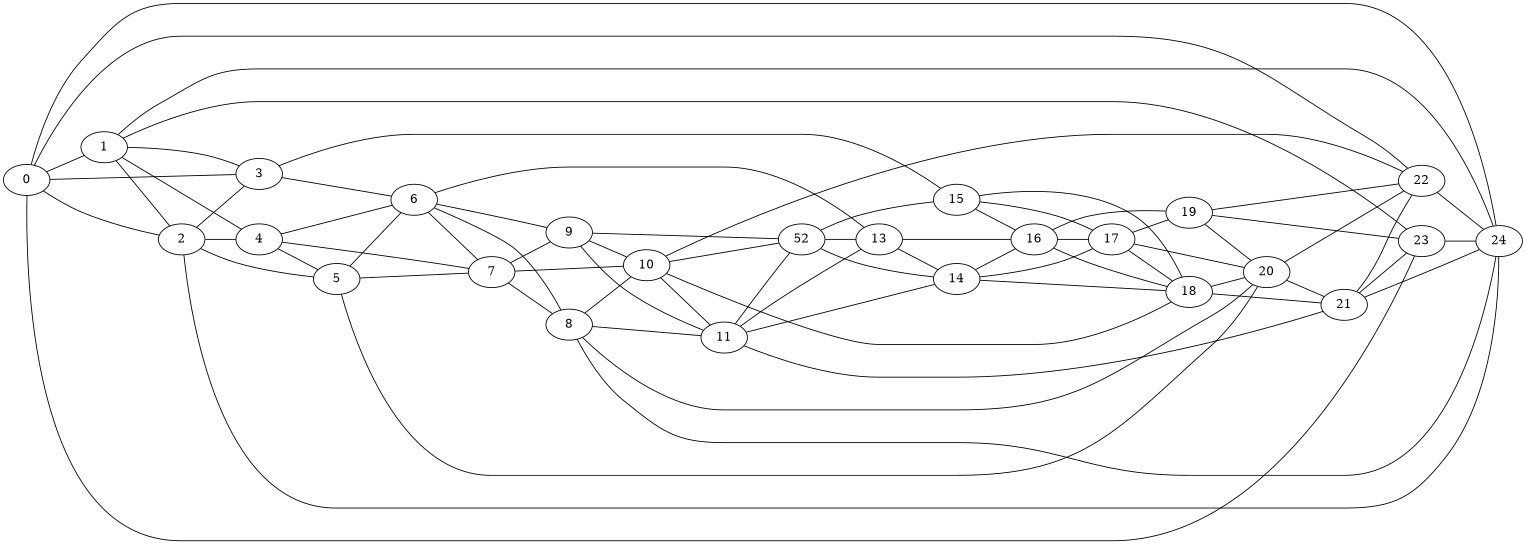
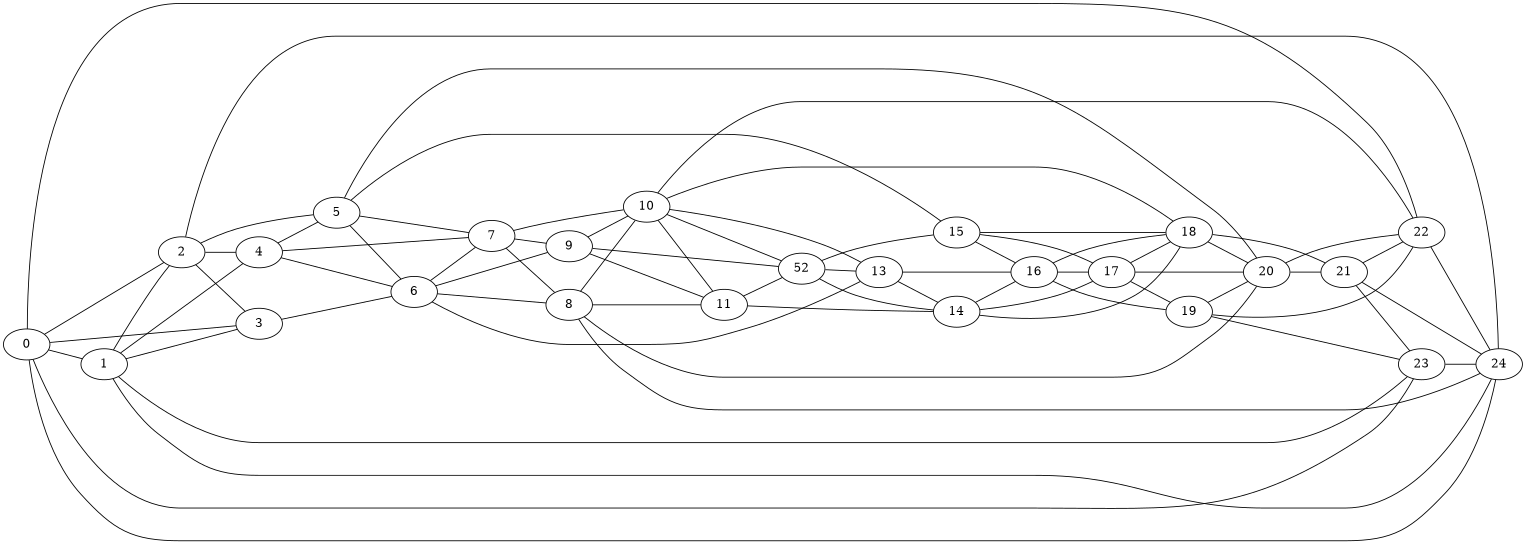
(614, 134) -> (647, 134)
(800, 286) -> (768, 228)
(1035, 373) -> none
